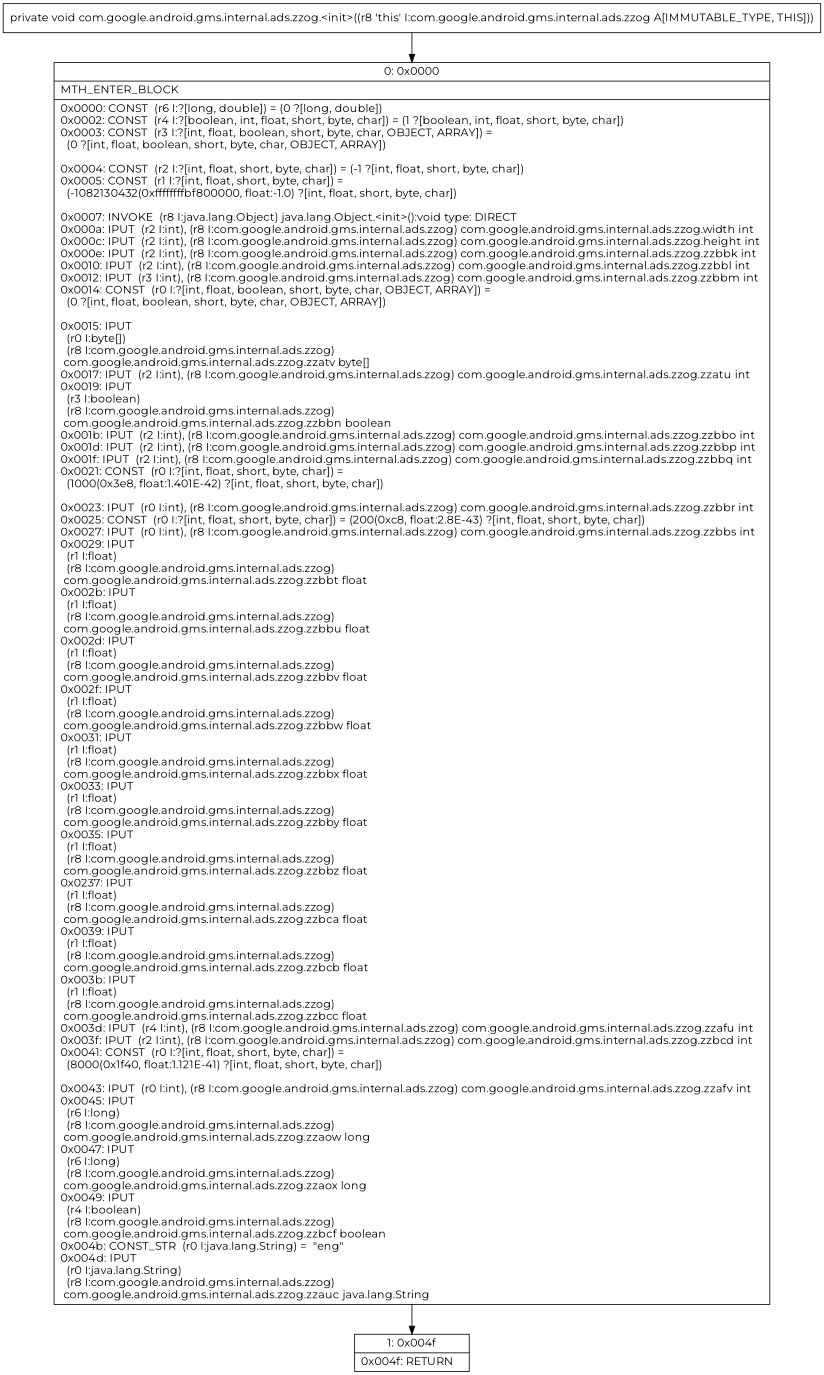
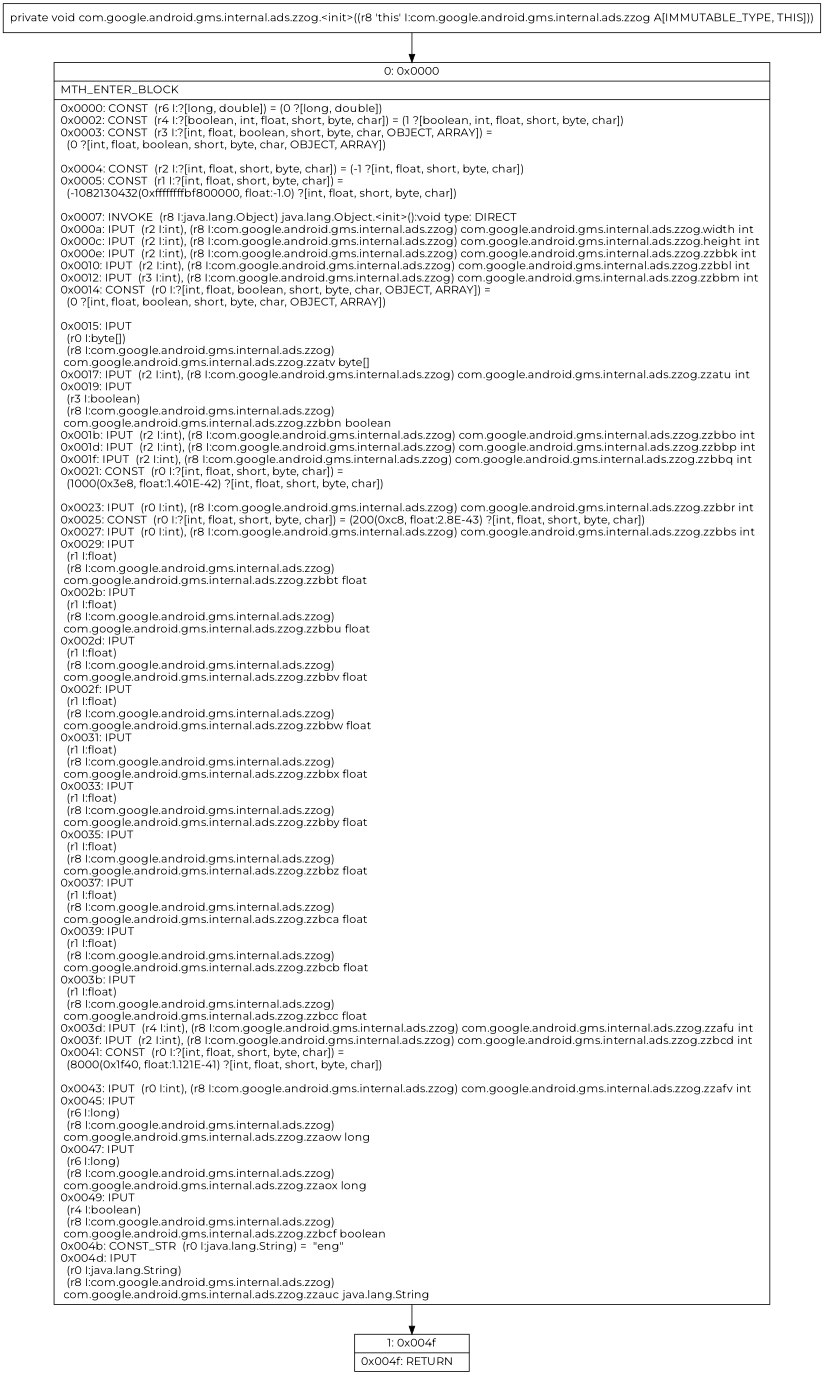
(100, 883) -> (100, 883)
